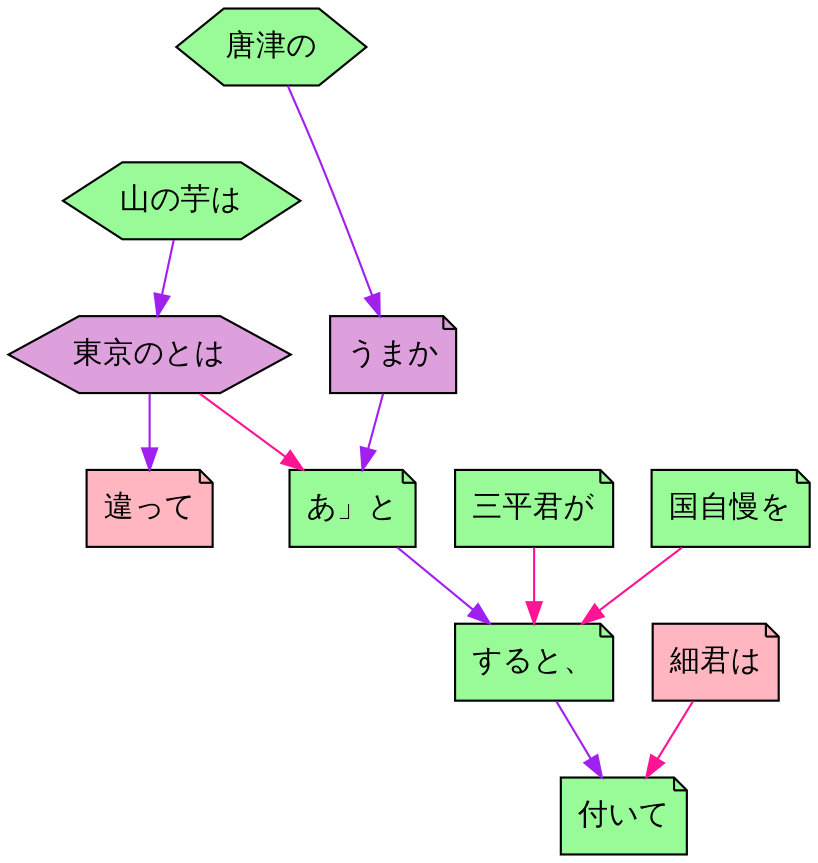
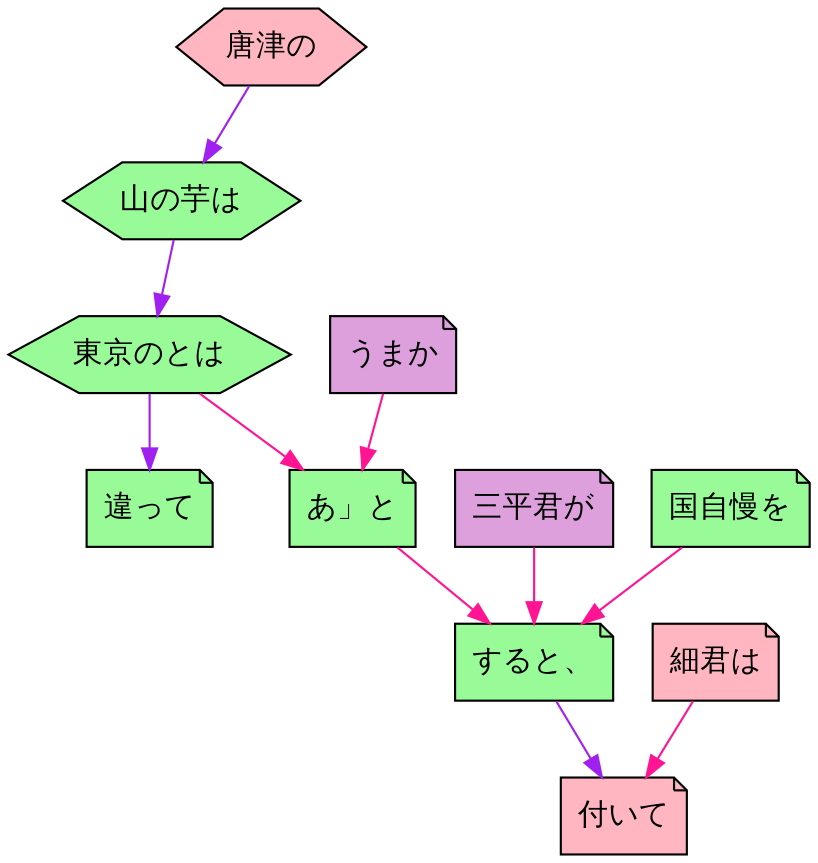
(271, 47) -> (271, 47)
(332, 190) -> (232, 115)
(150, 355) -> (150, 355)
(376, 421) -> (376, 421)
(150, 508) -> (150, 508)
(534, 508) -> (534, 508)
(435, 579) -> (435, 579)
(624, 816) -> (624, 816)
